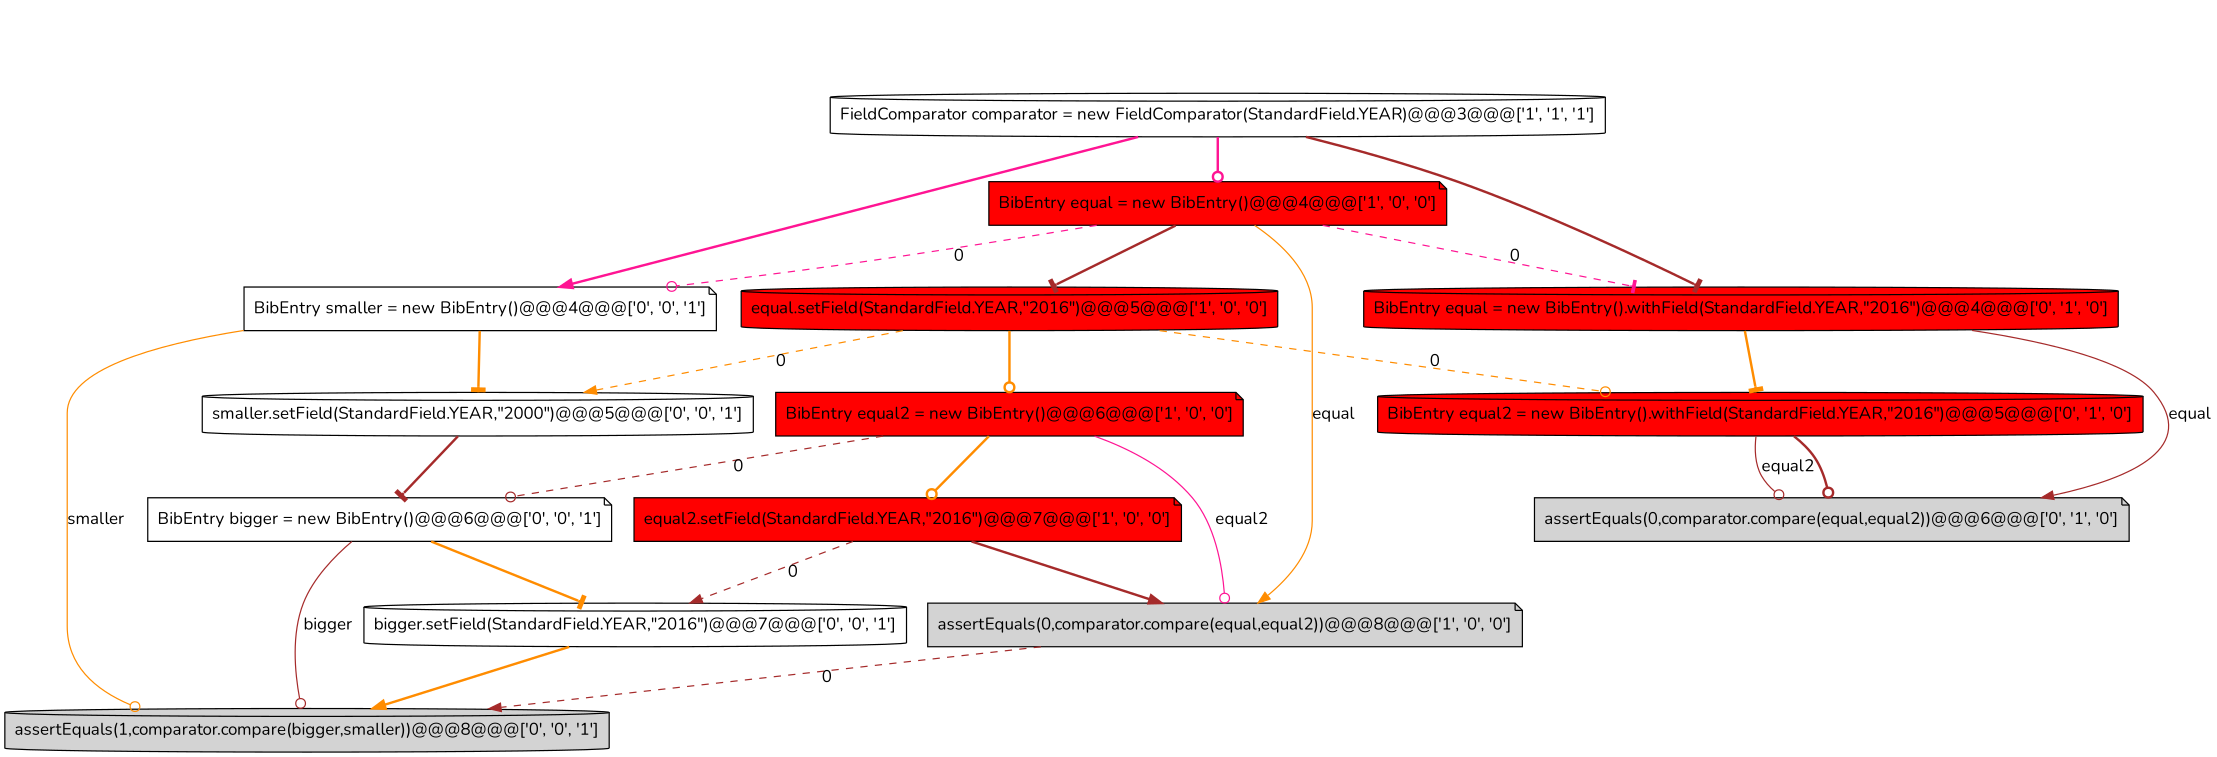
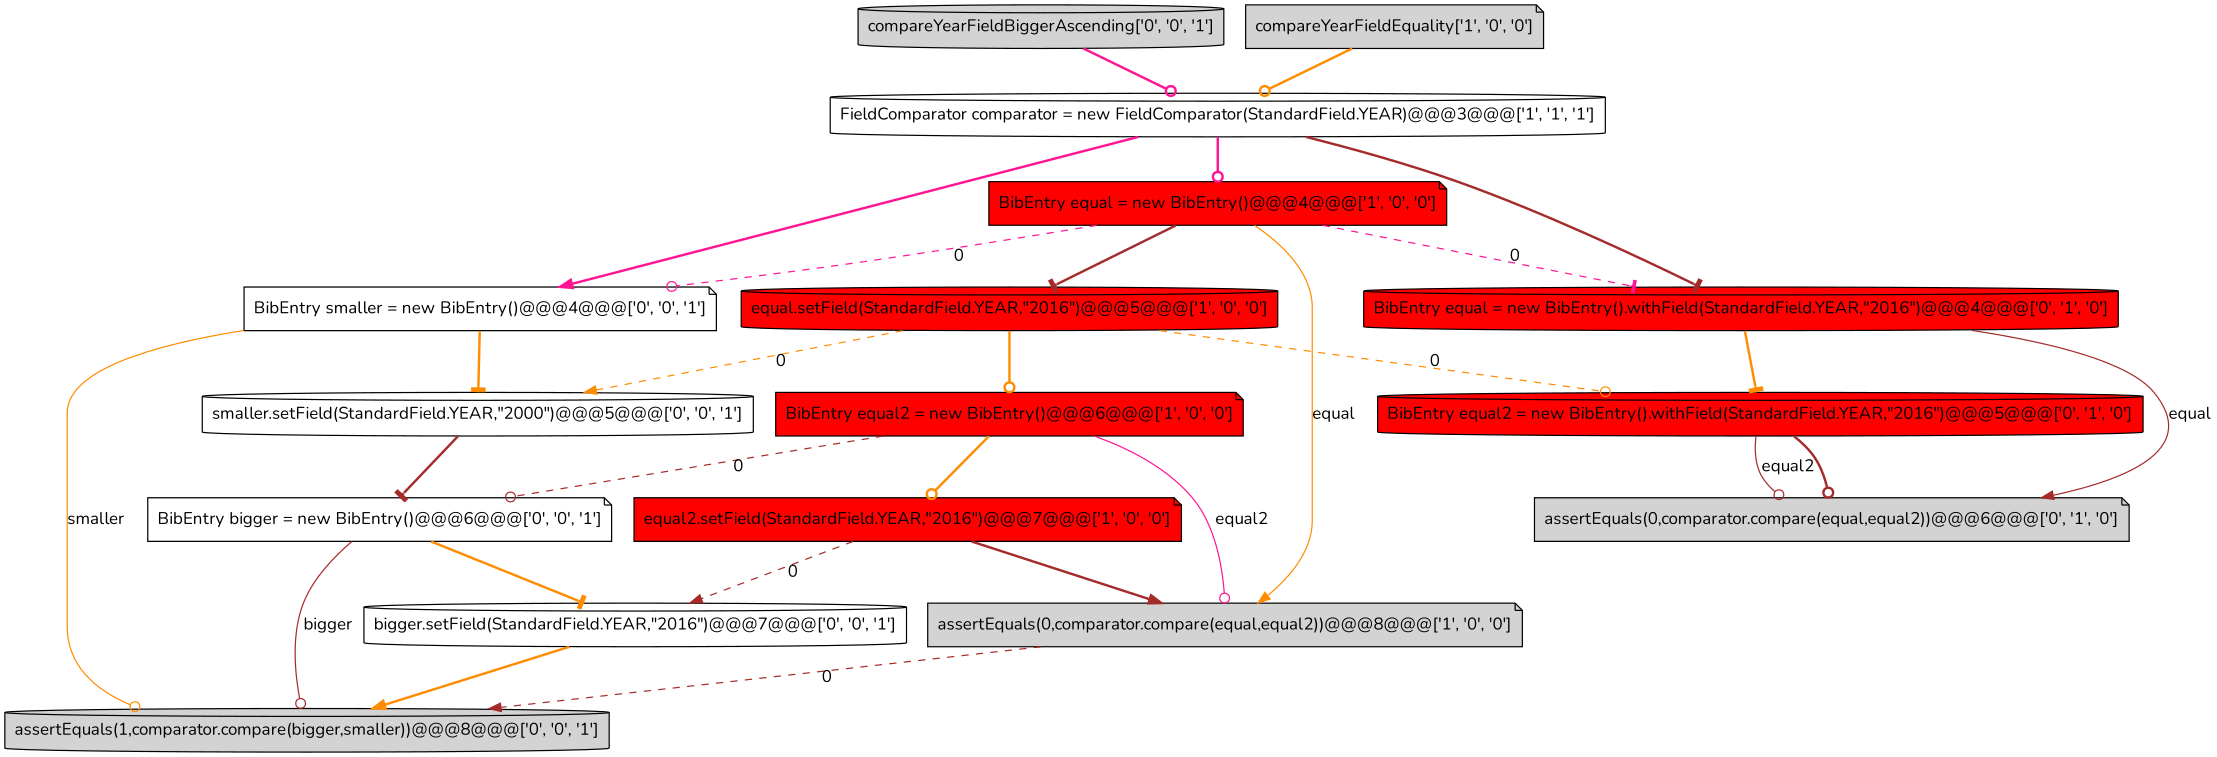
none -> (1041, 27)
none -> (1395, 27)
